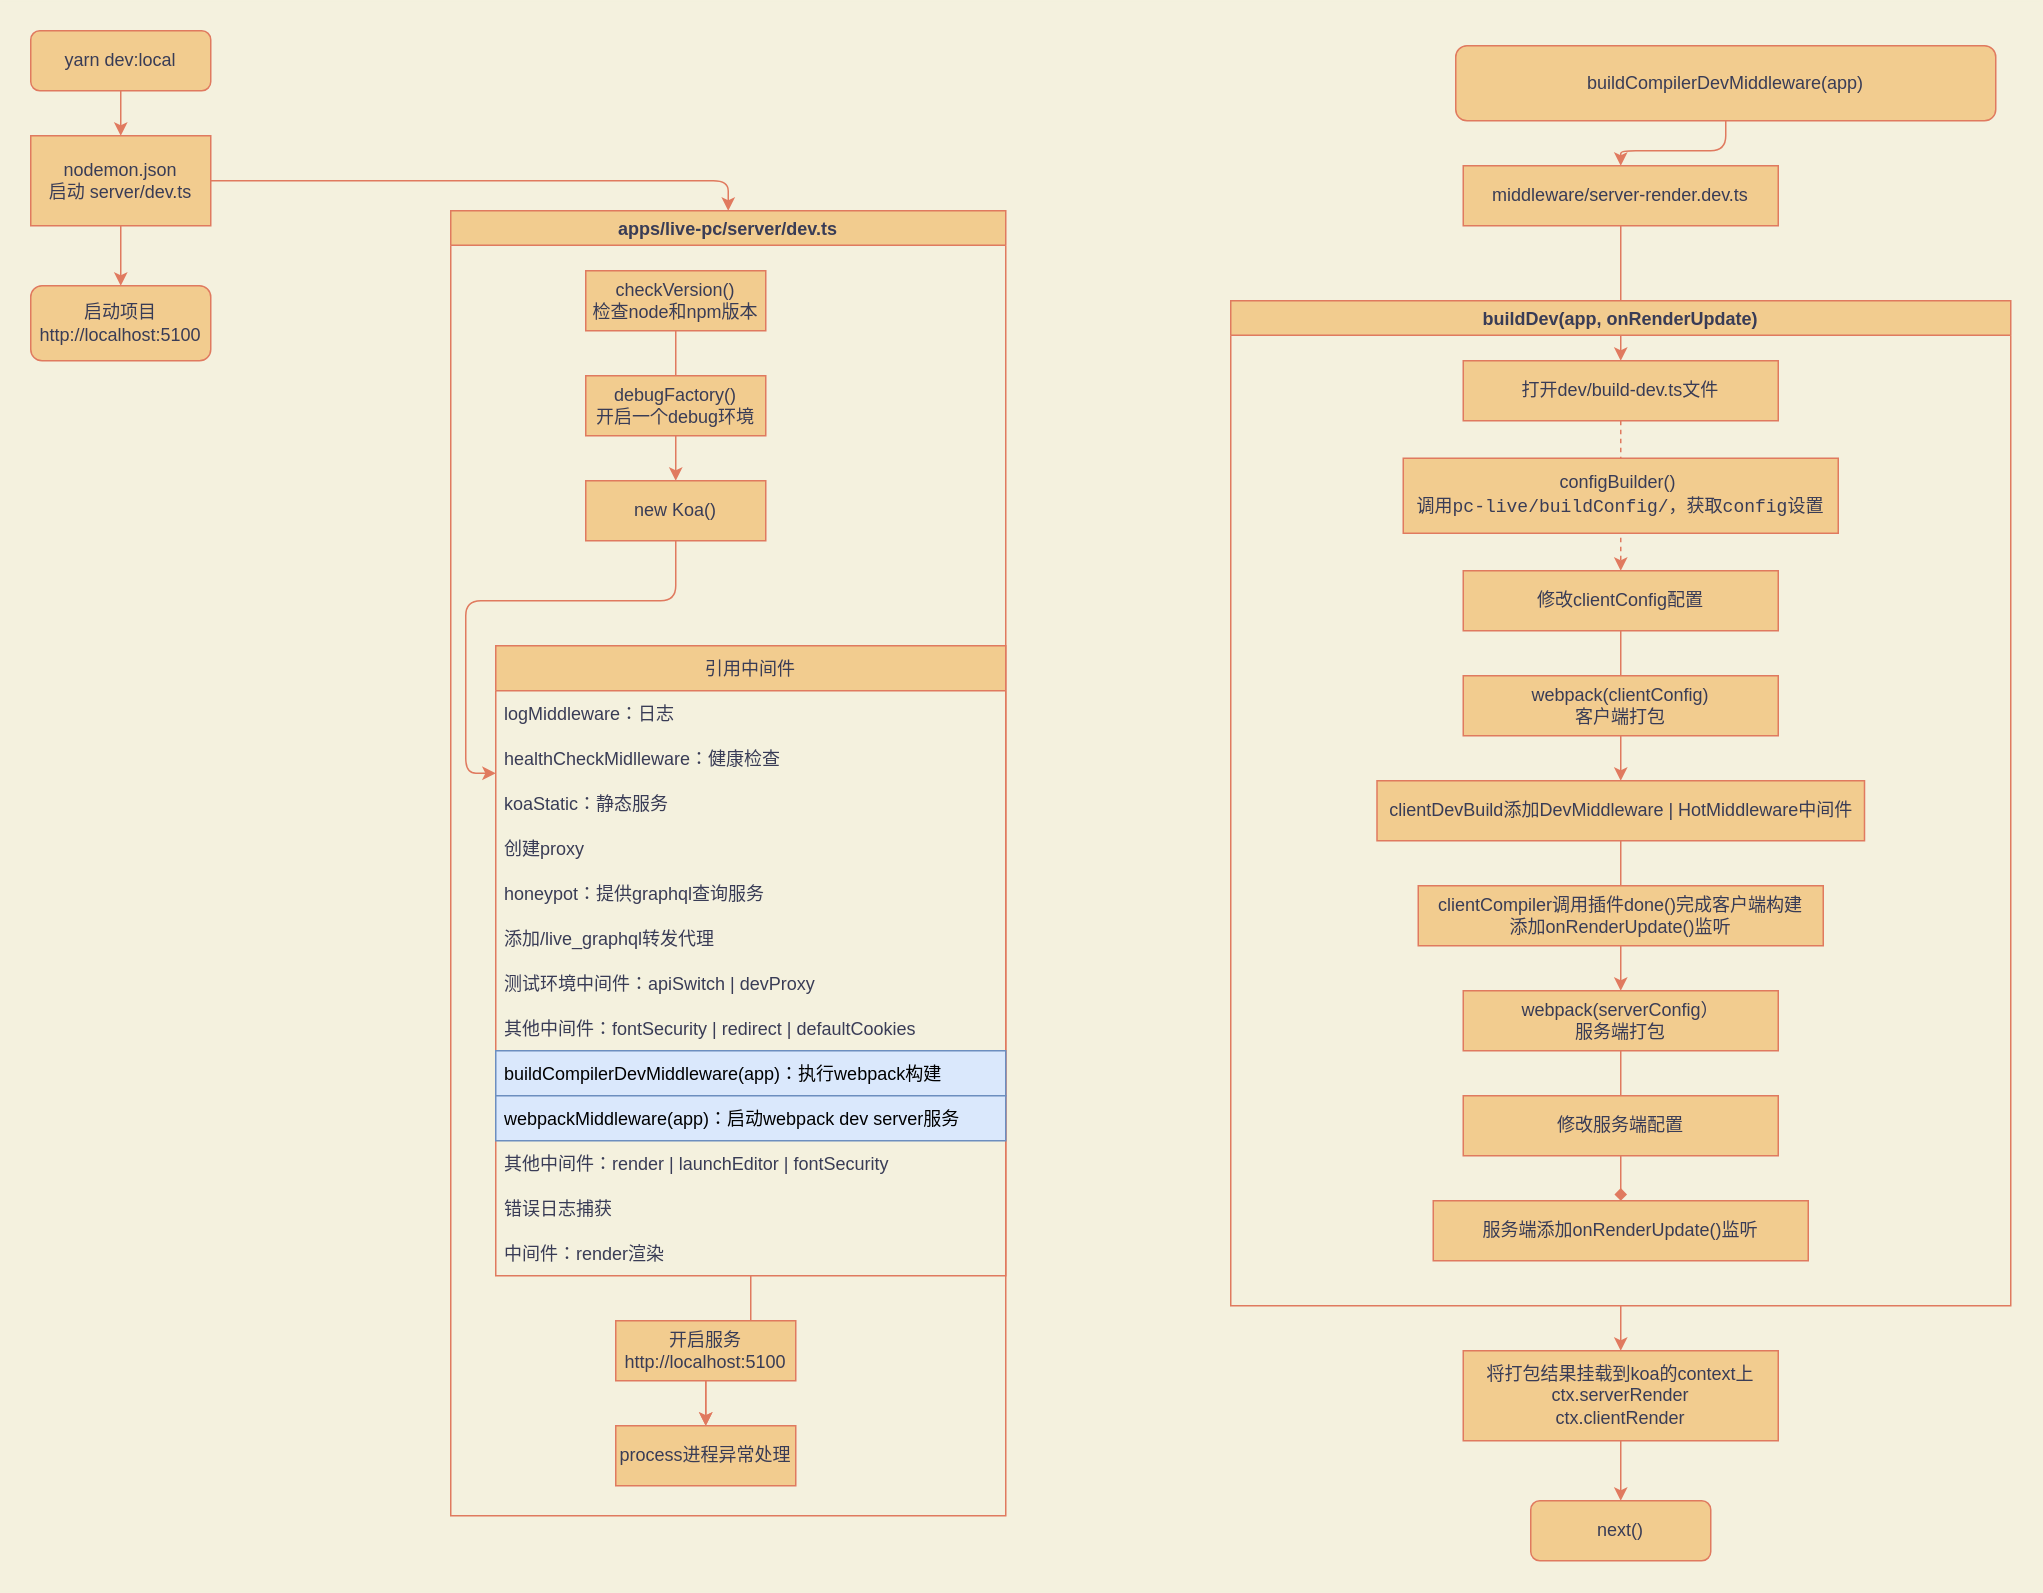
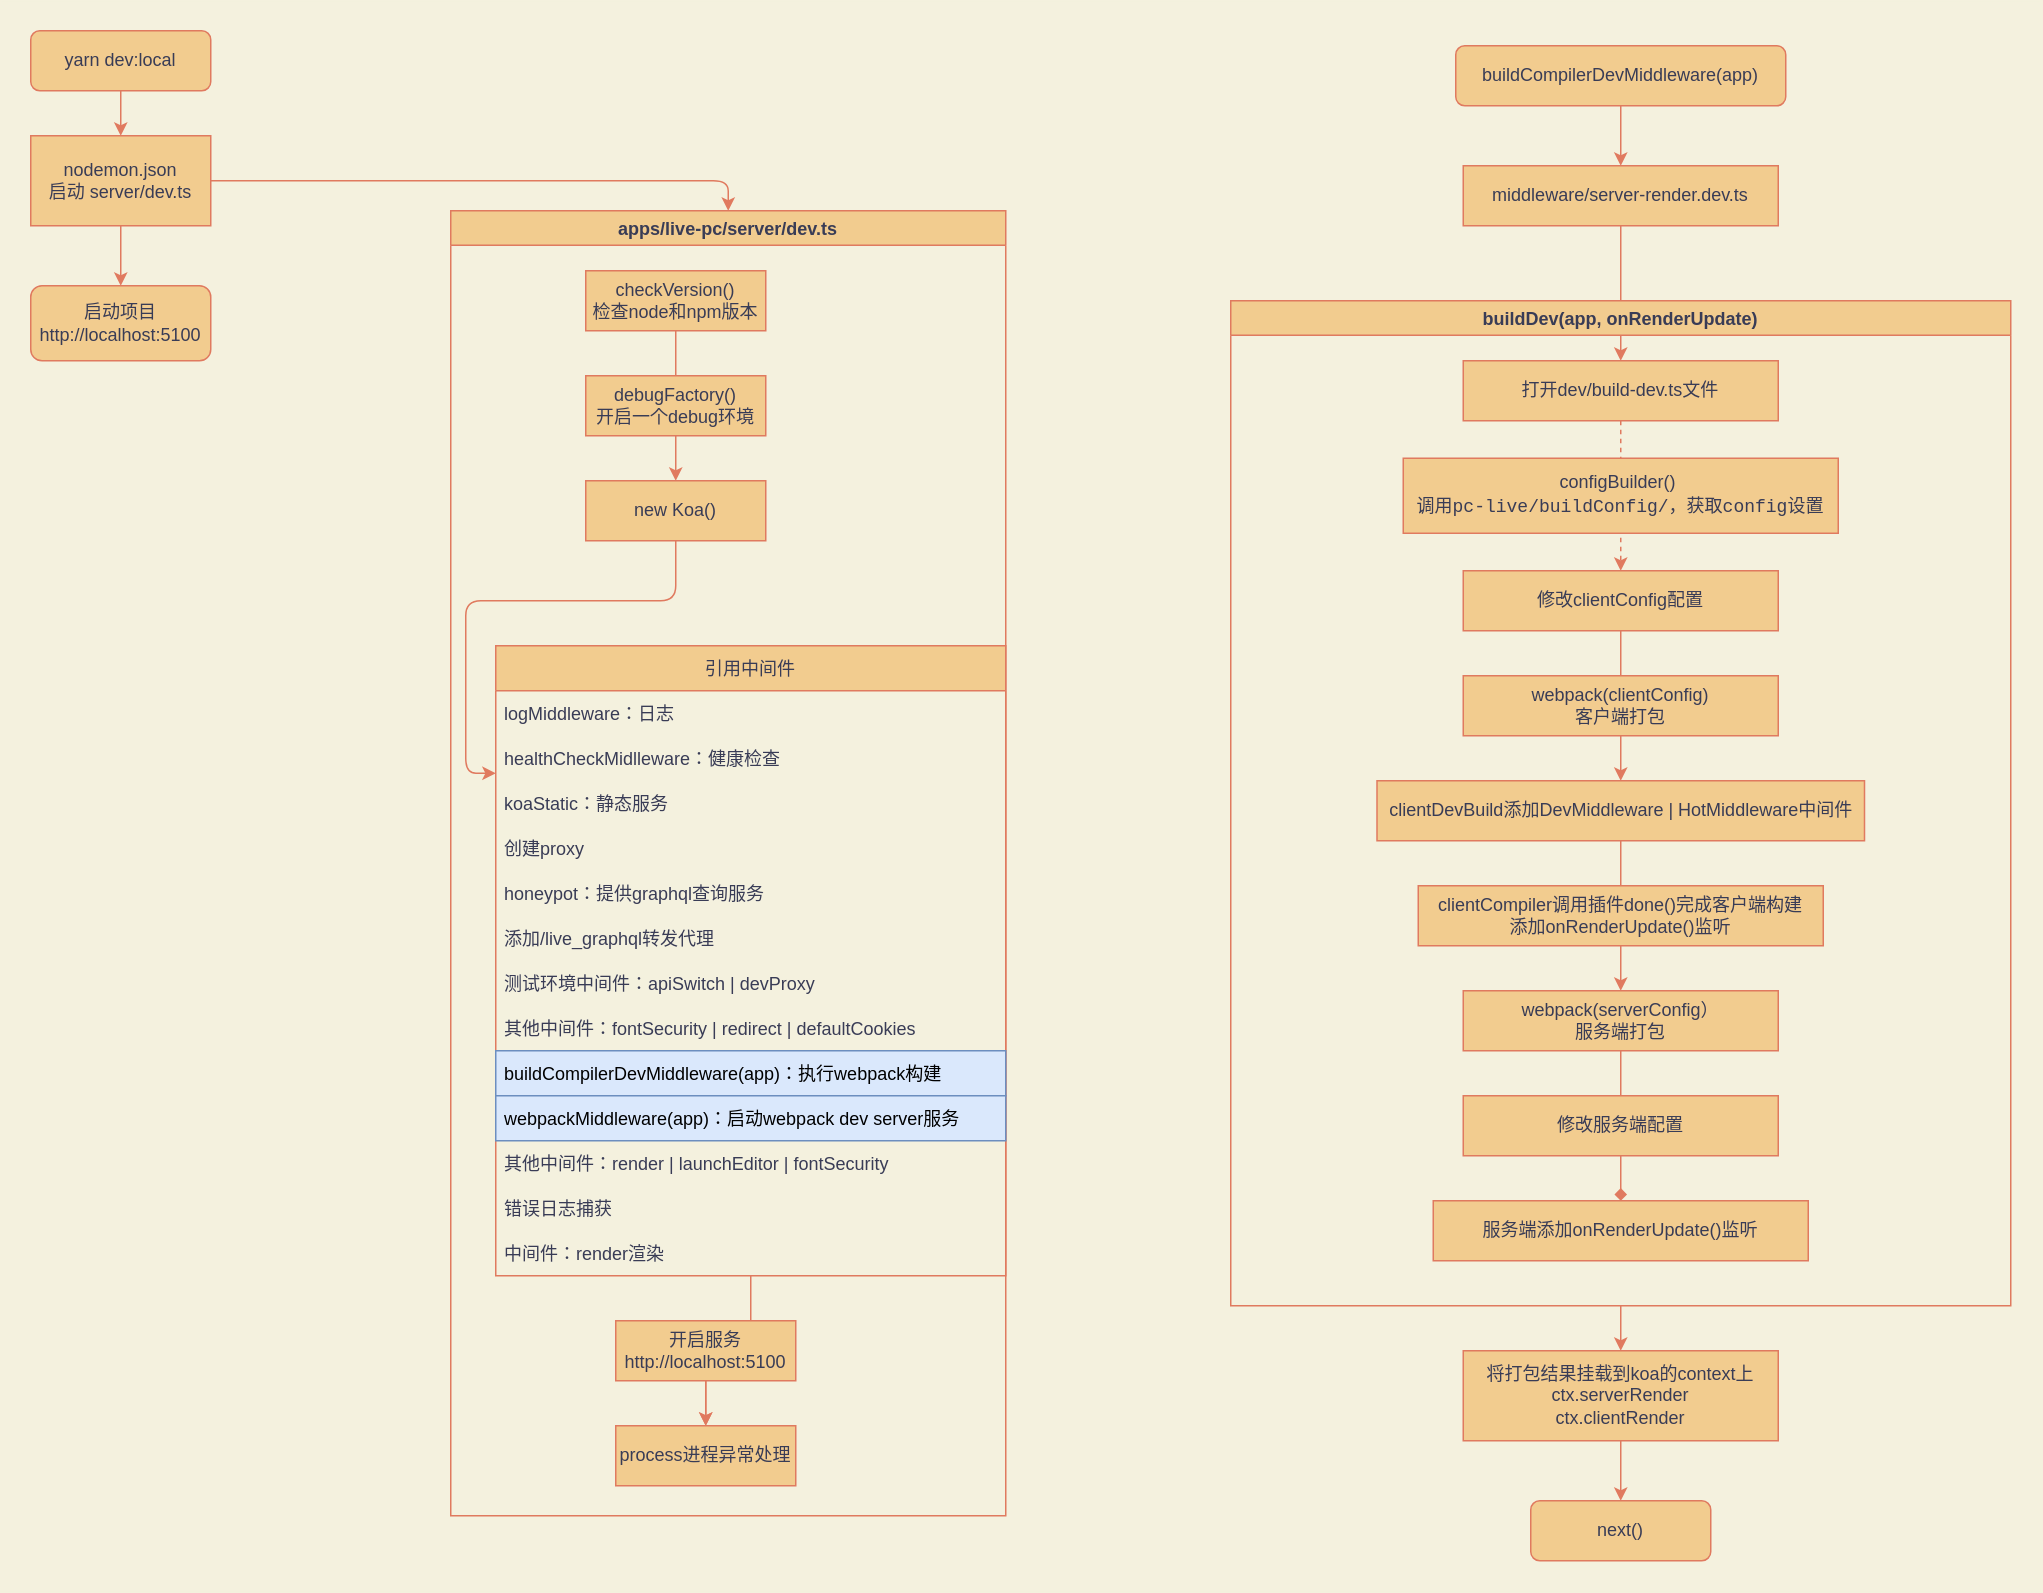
(1726, 83) -> (1621, 76)
